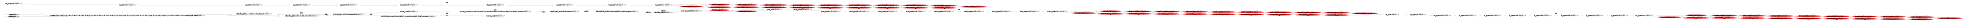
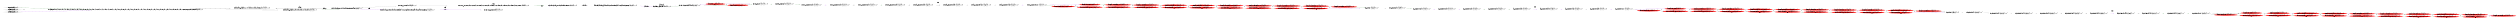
none -> (13, 12)
none -> (1952, 12)
